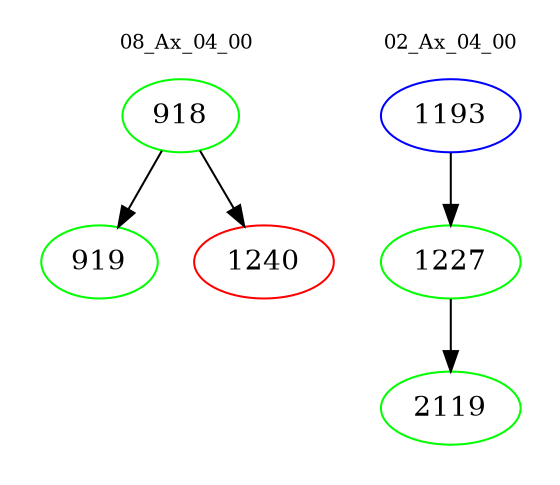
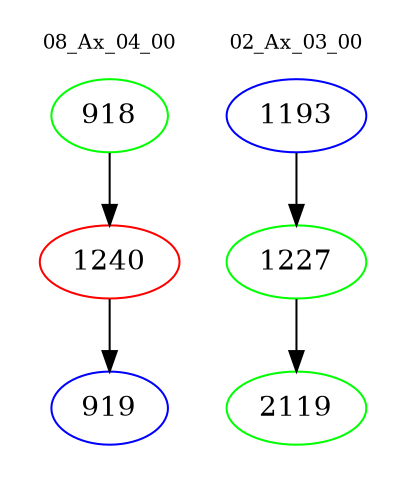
(451, 44) -> (296, 44)
(145, 180) -> (110, 325)
(99, 262) -> (110, 408)
